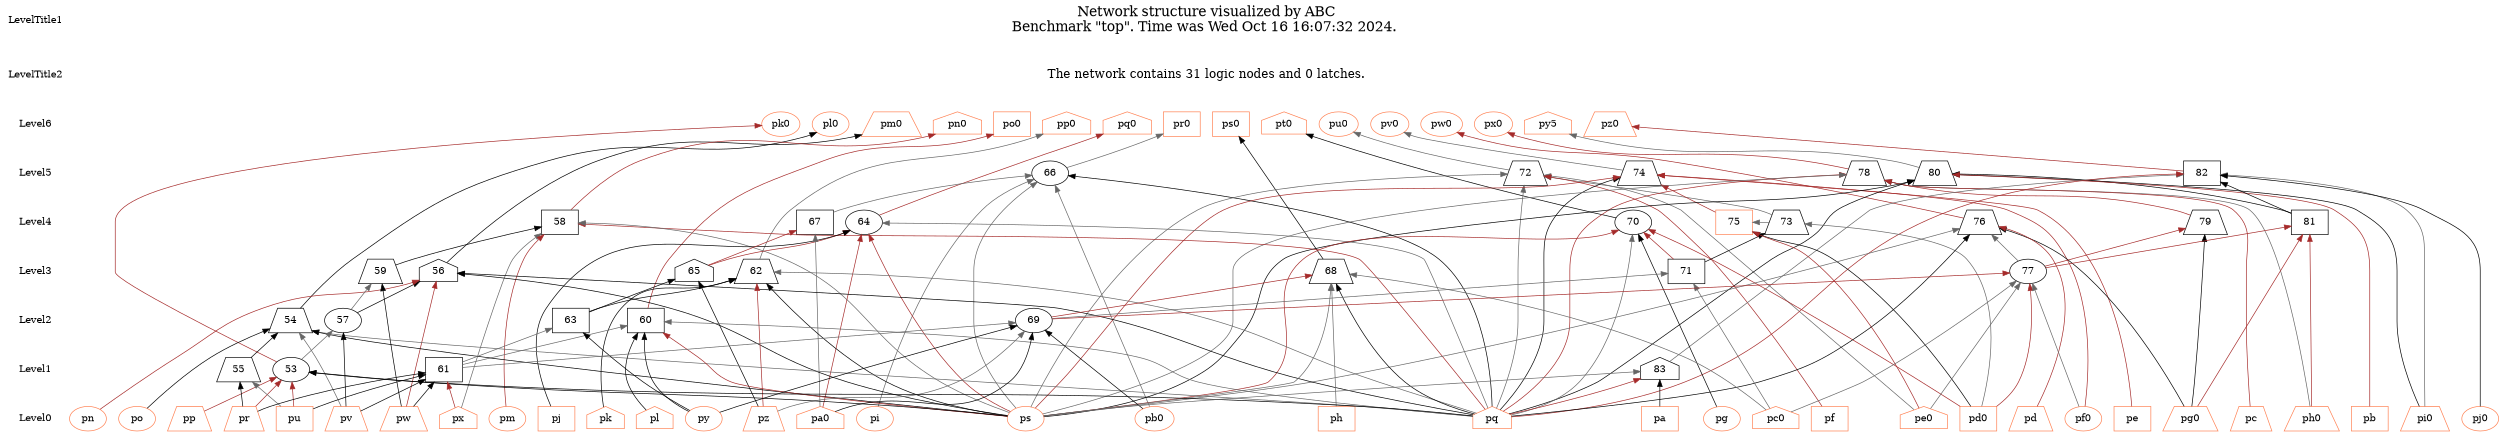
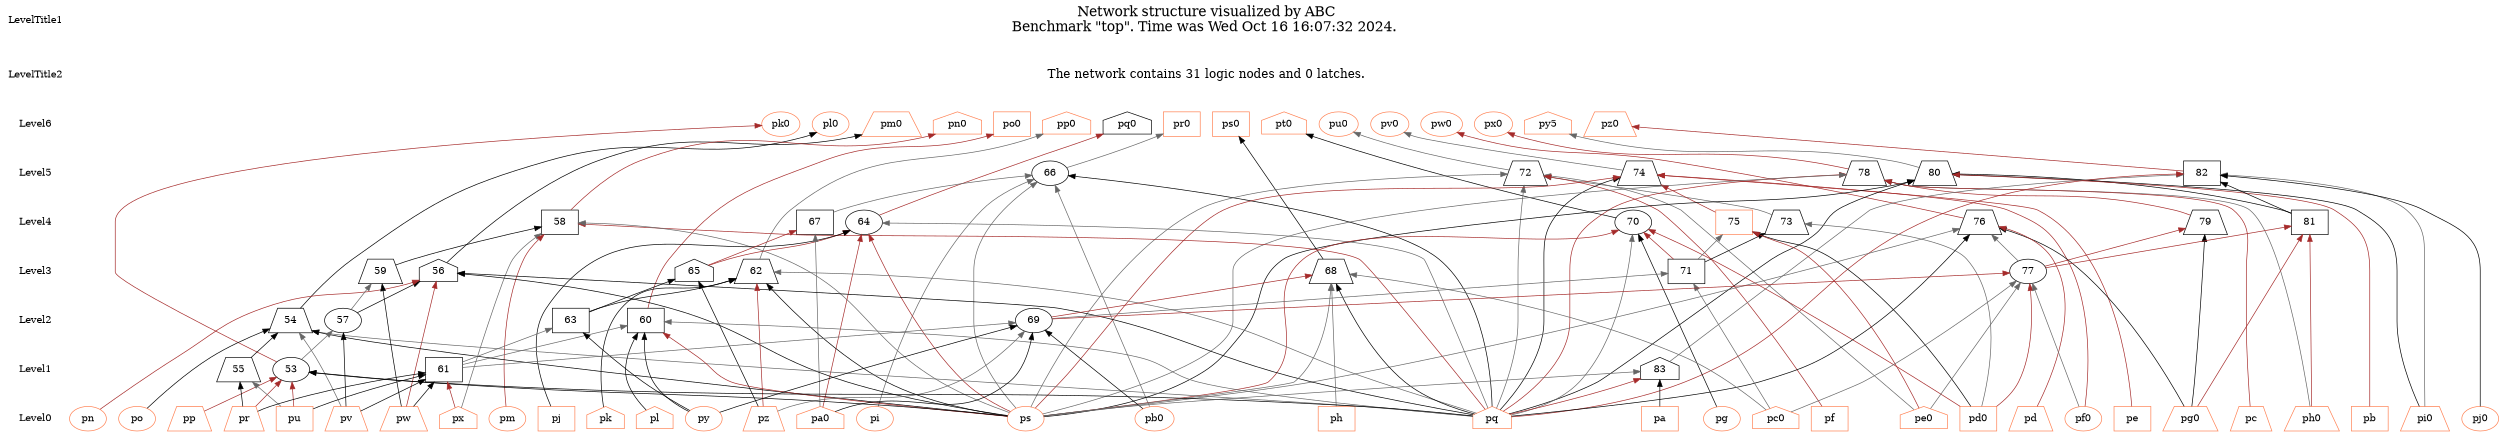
(1127, 124) -> (1127, 124)
(1764, 222) -> (1708, 249)
